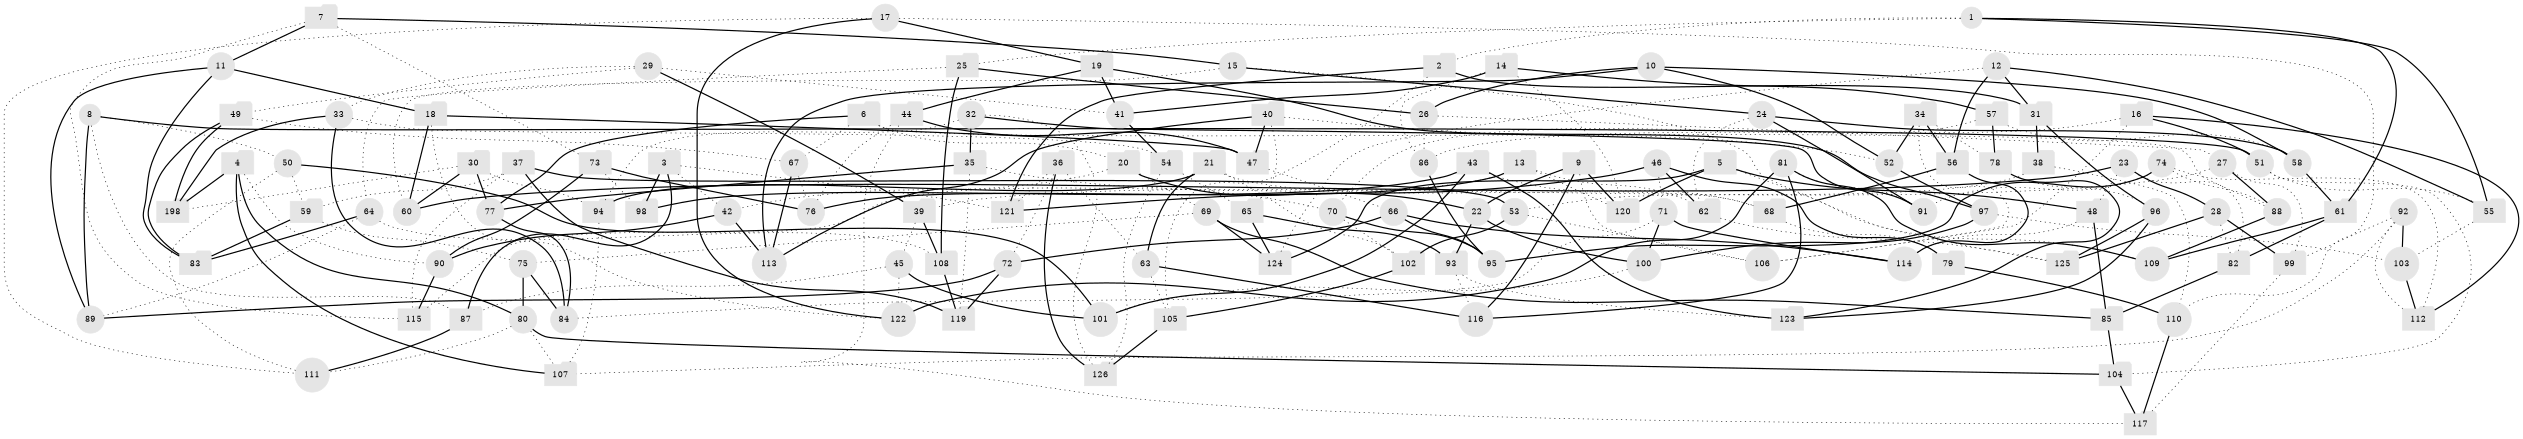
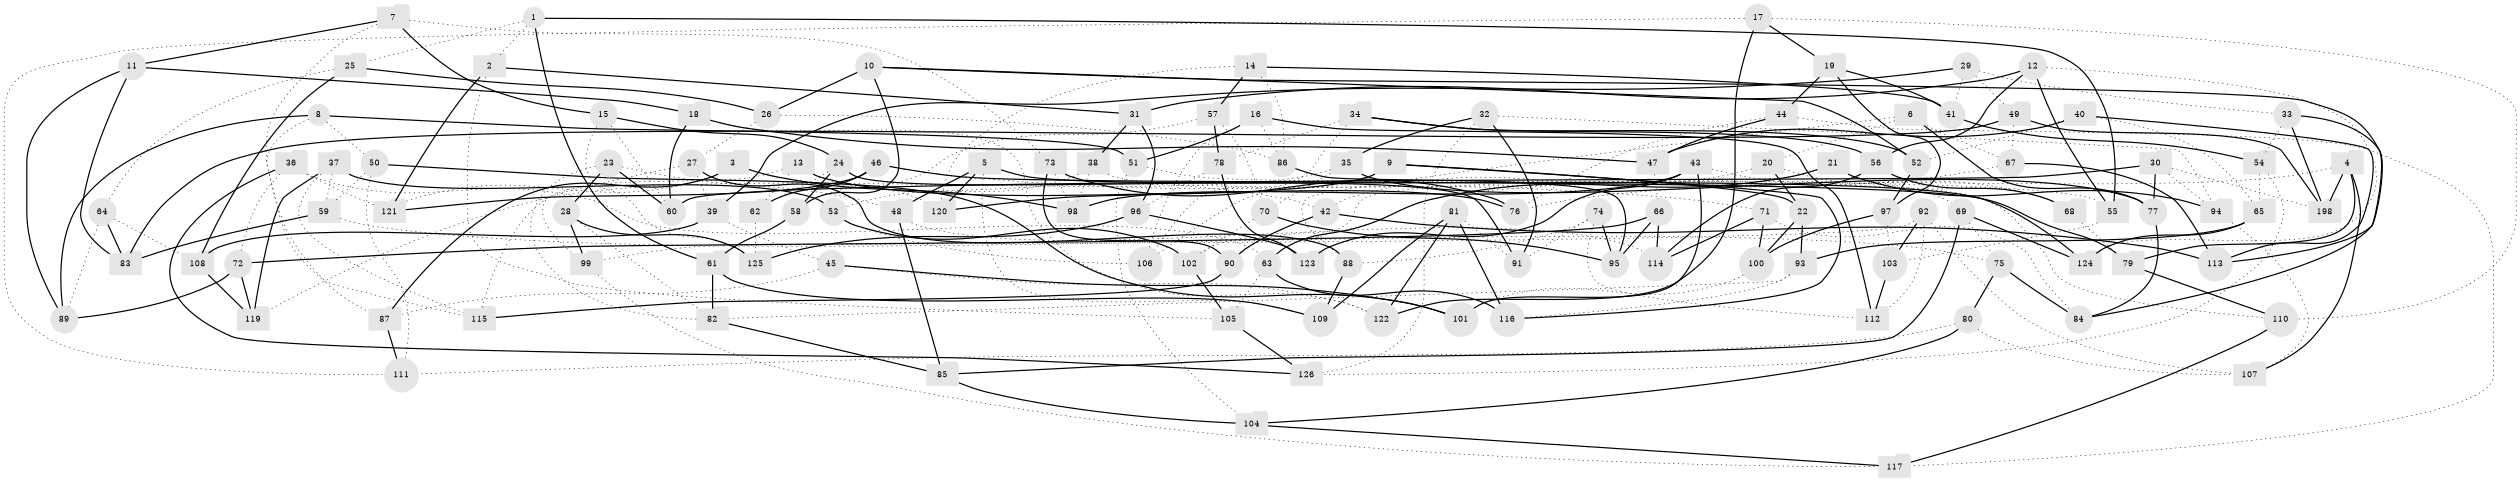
none -> (1082, 190)
(353, 275) -> (2241, 244)
(1654, 310) -> (1260, 300)
